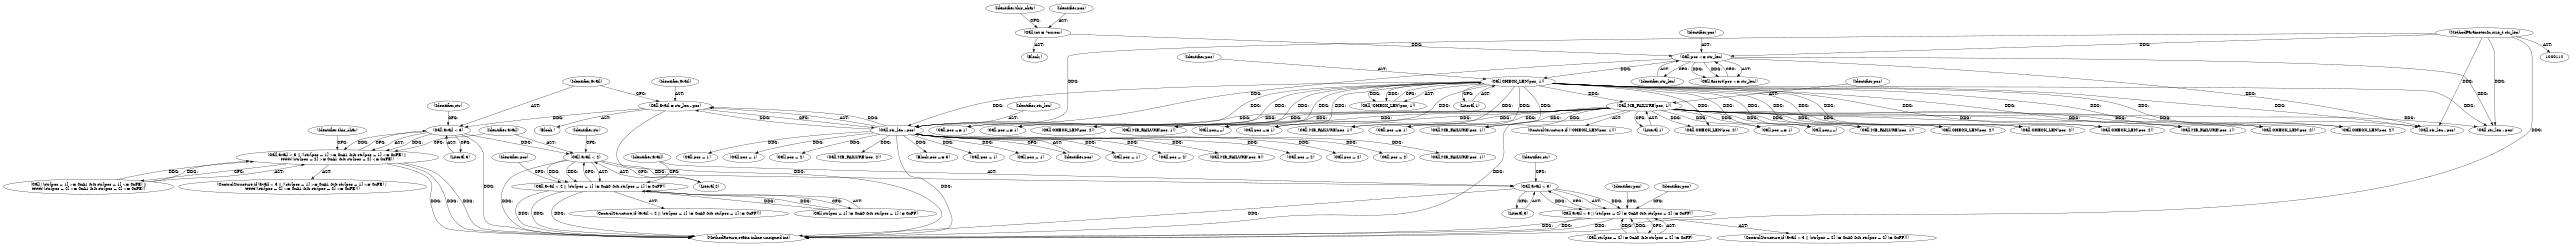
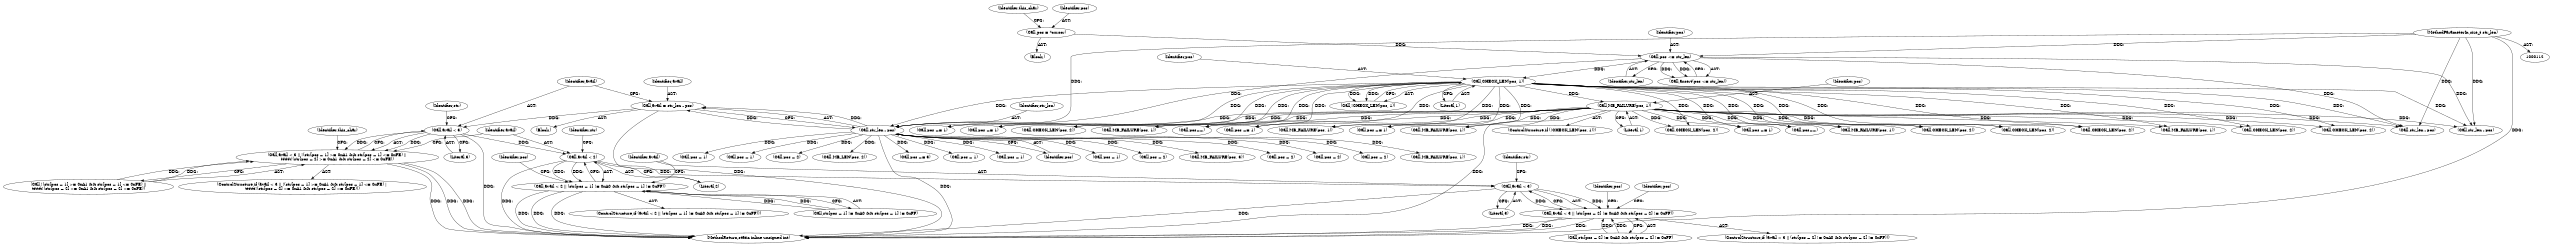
(1043, 33) -> (1046, 33)
(854, 157) -> (845, 157)
(933, 157) -> (915, 157)
